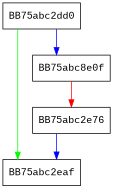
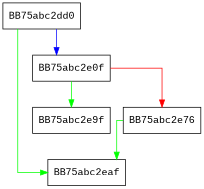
(71, 68) -> (71, 68)
none -> (71, 120)
(57, 143) -> (117, 133)
